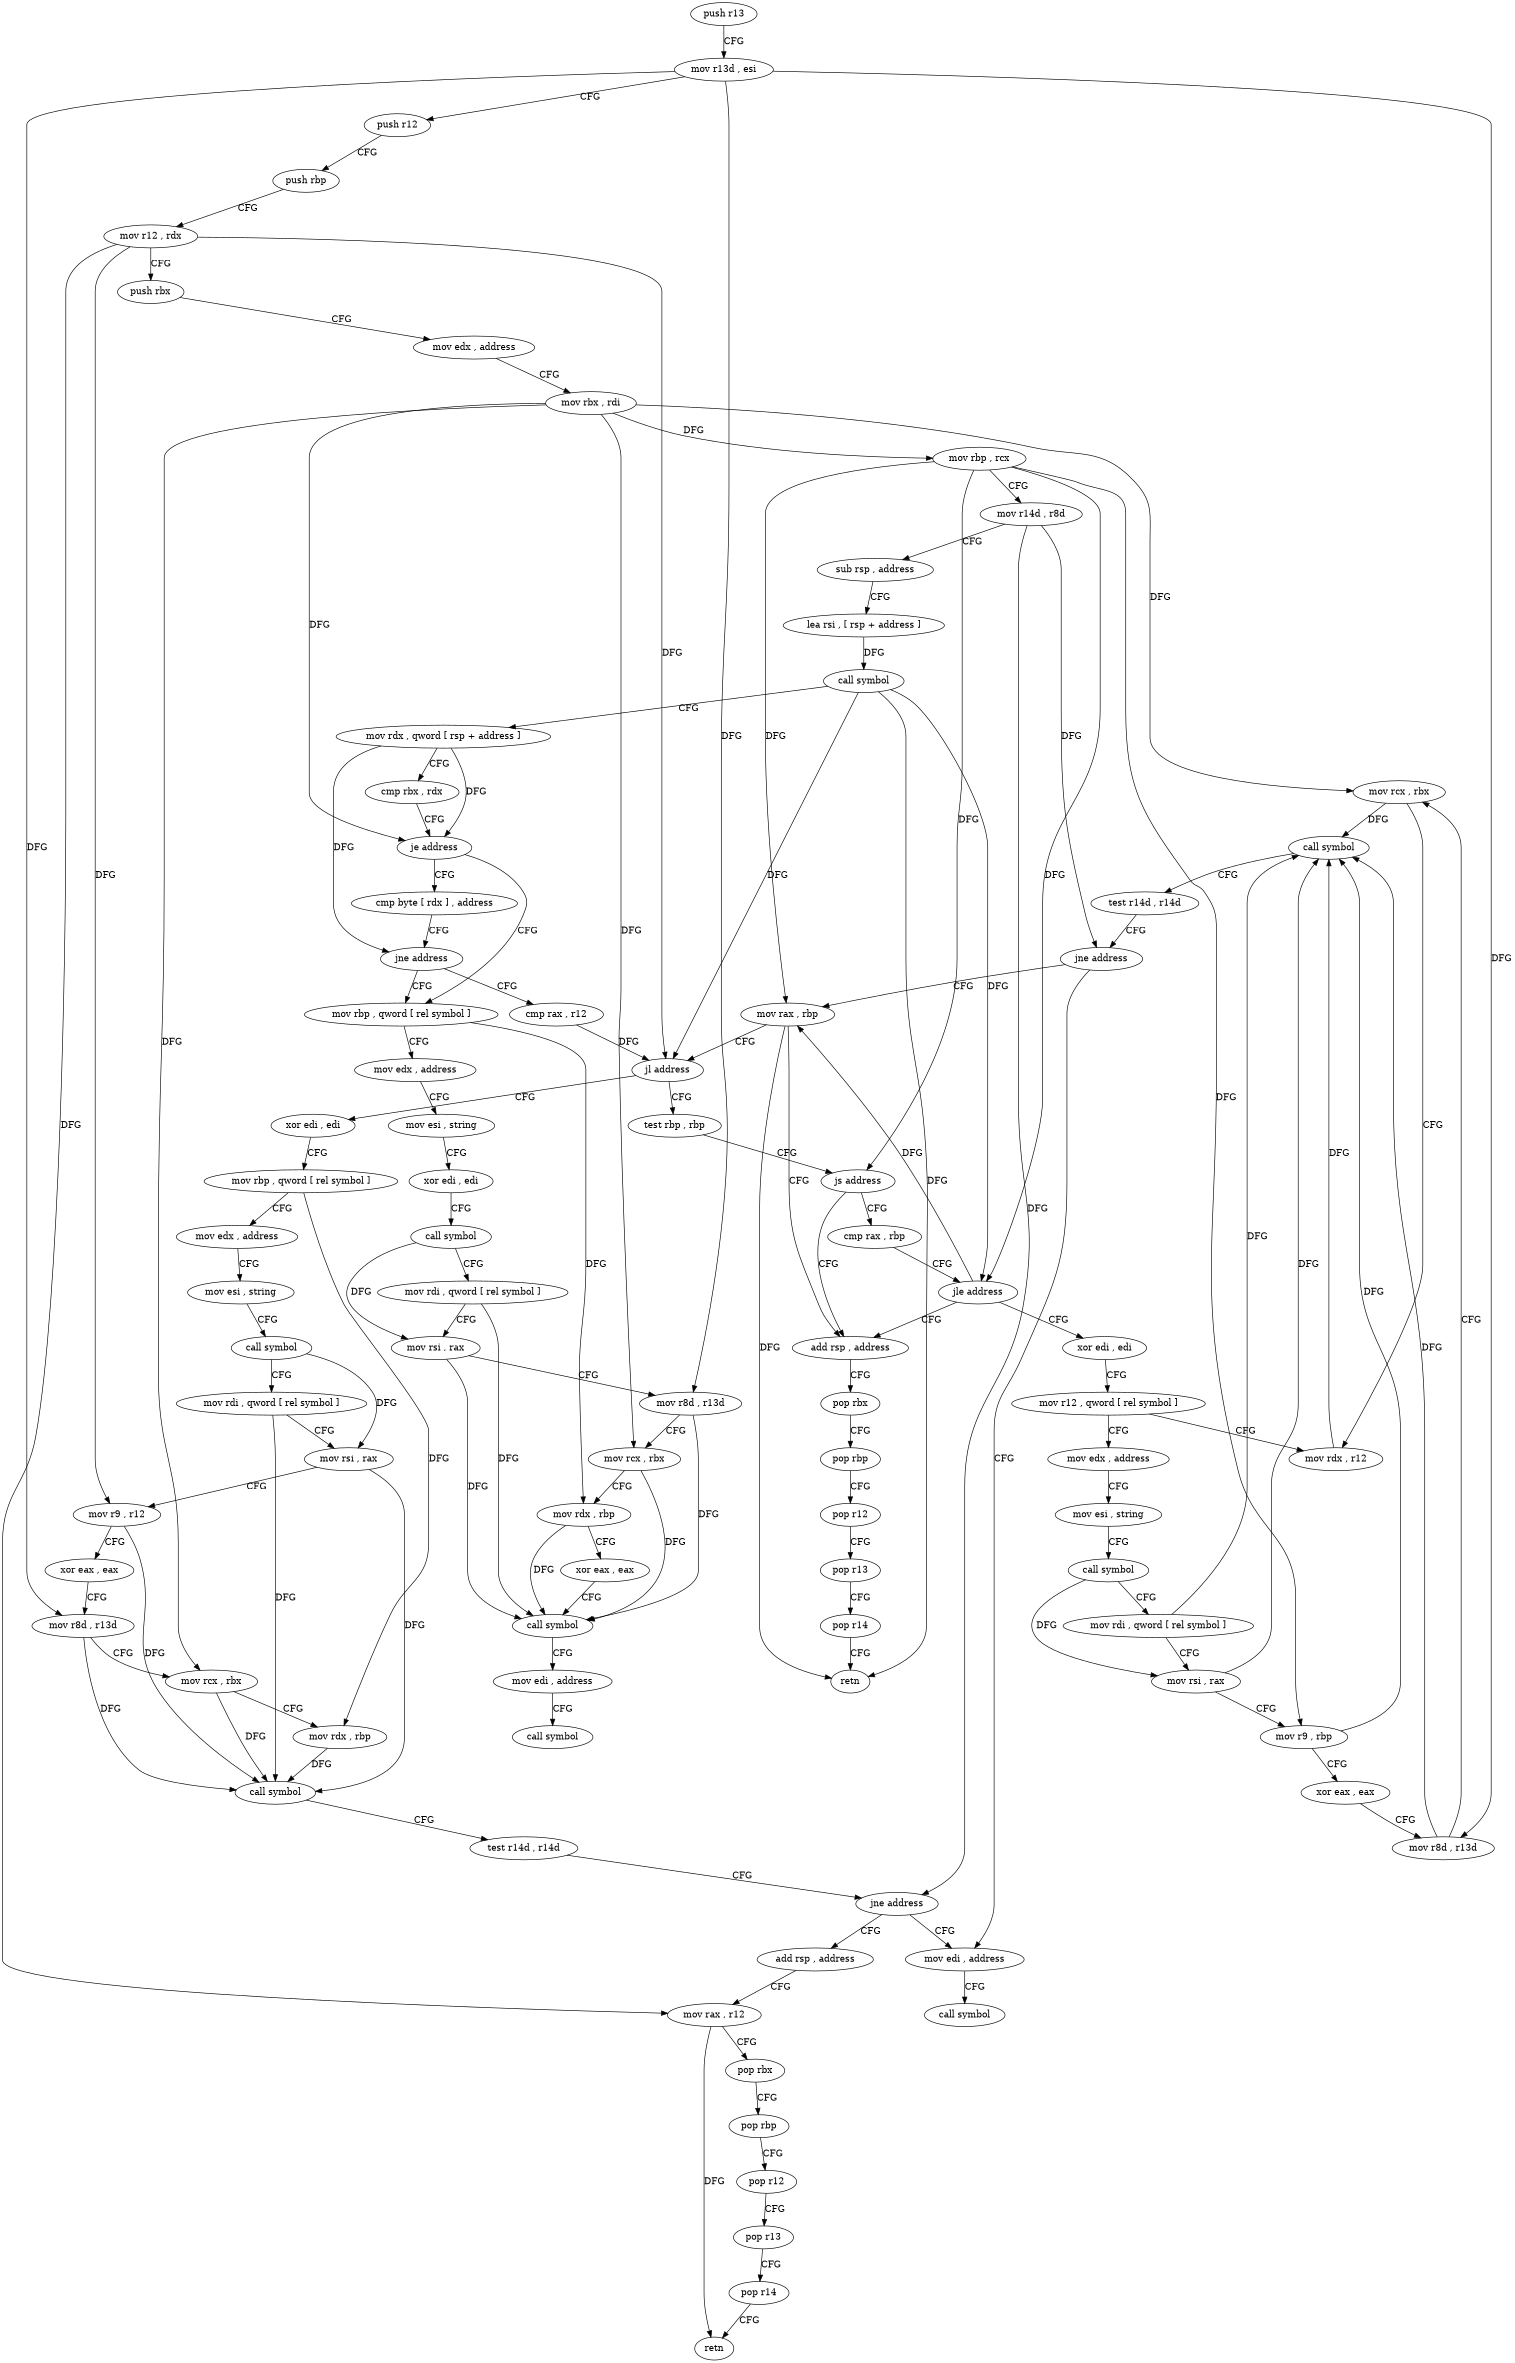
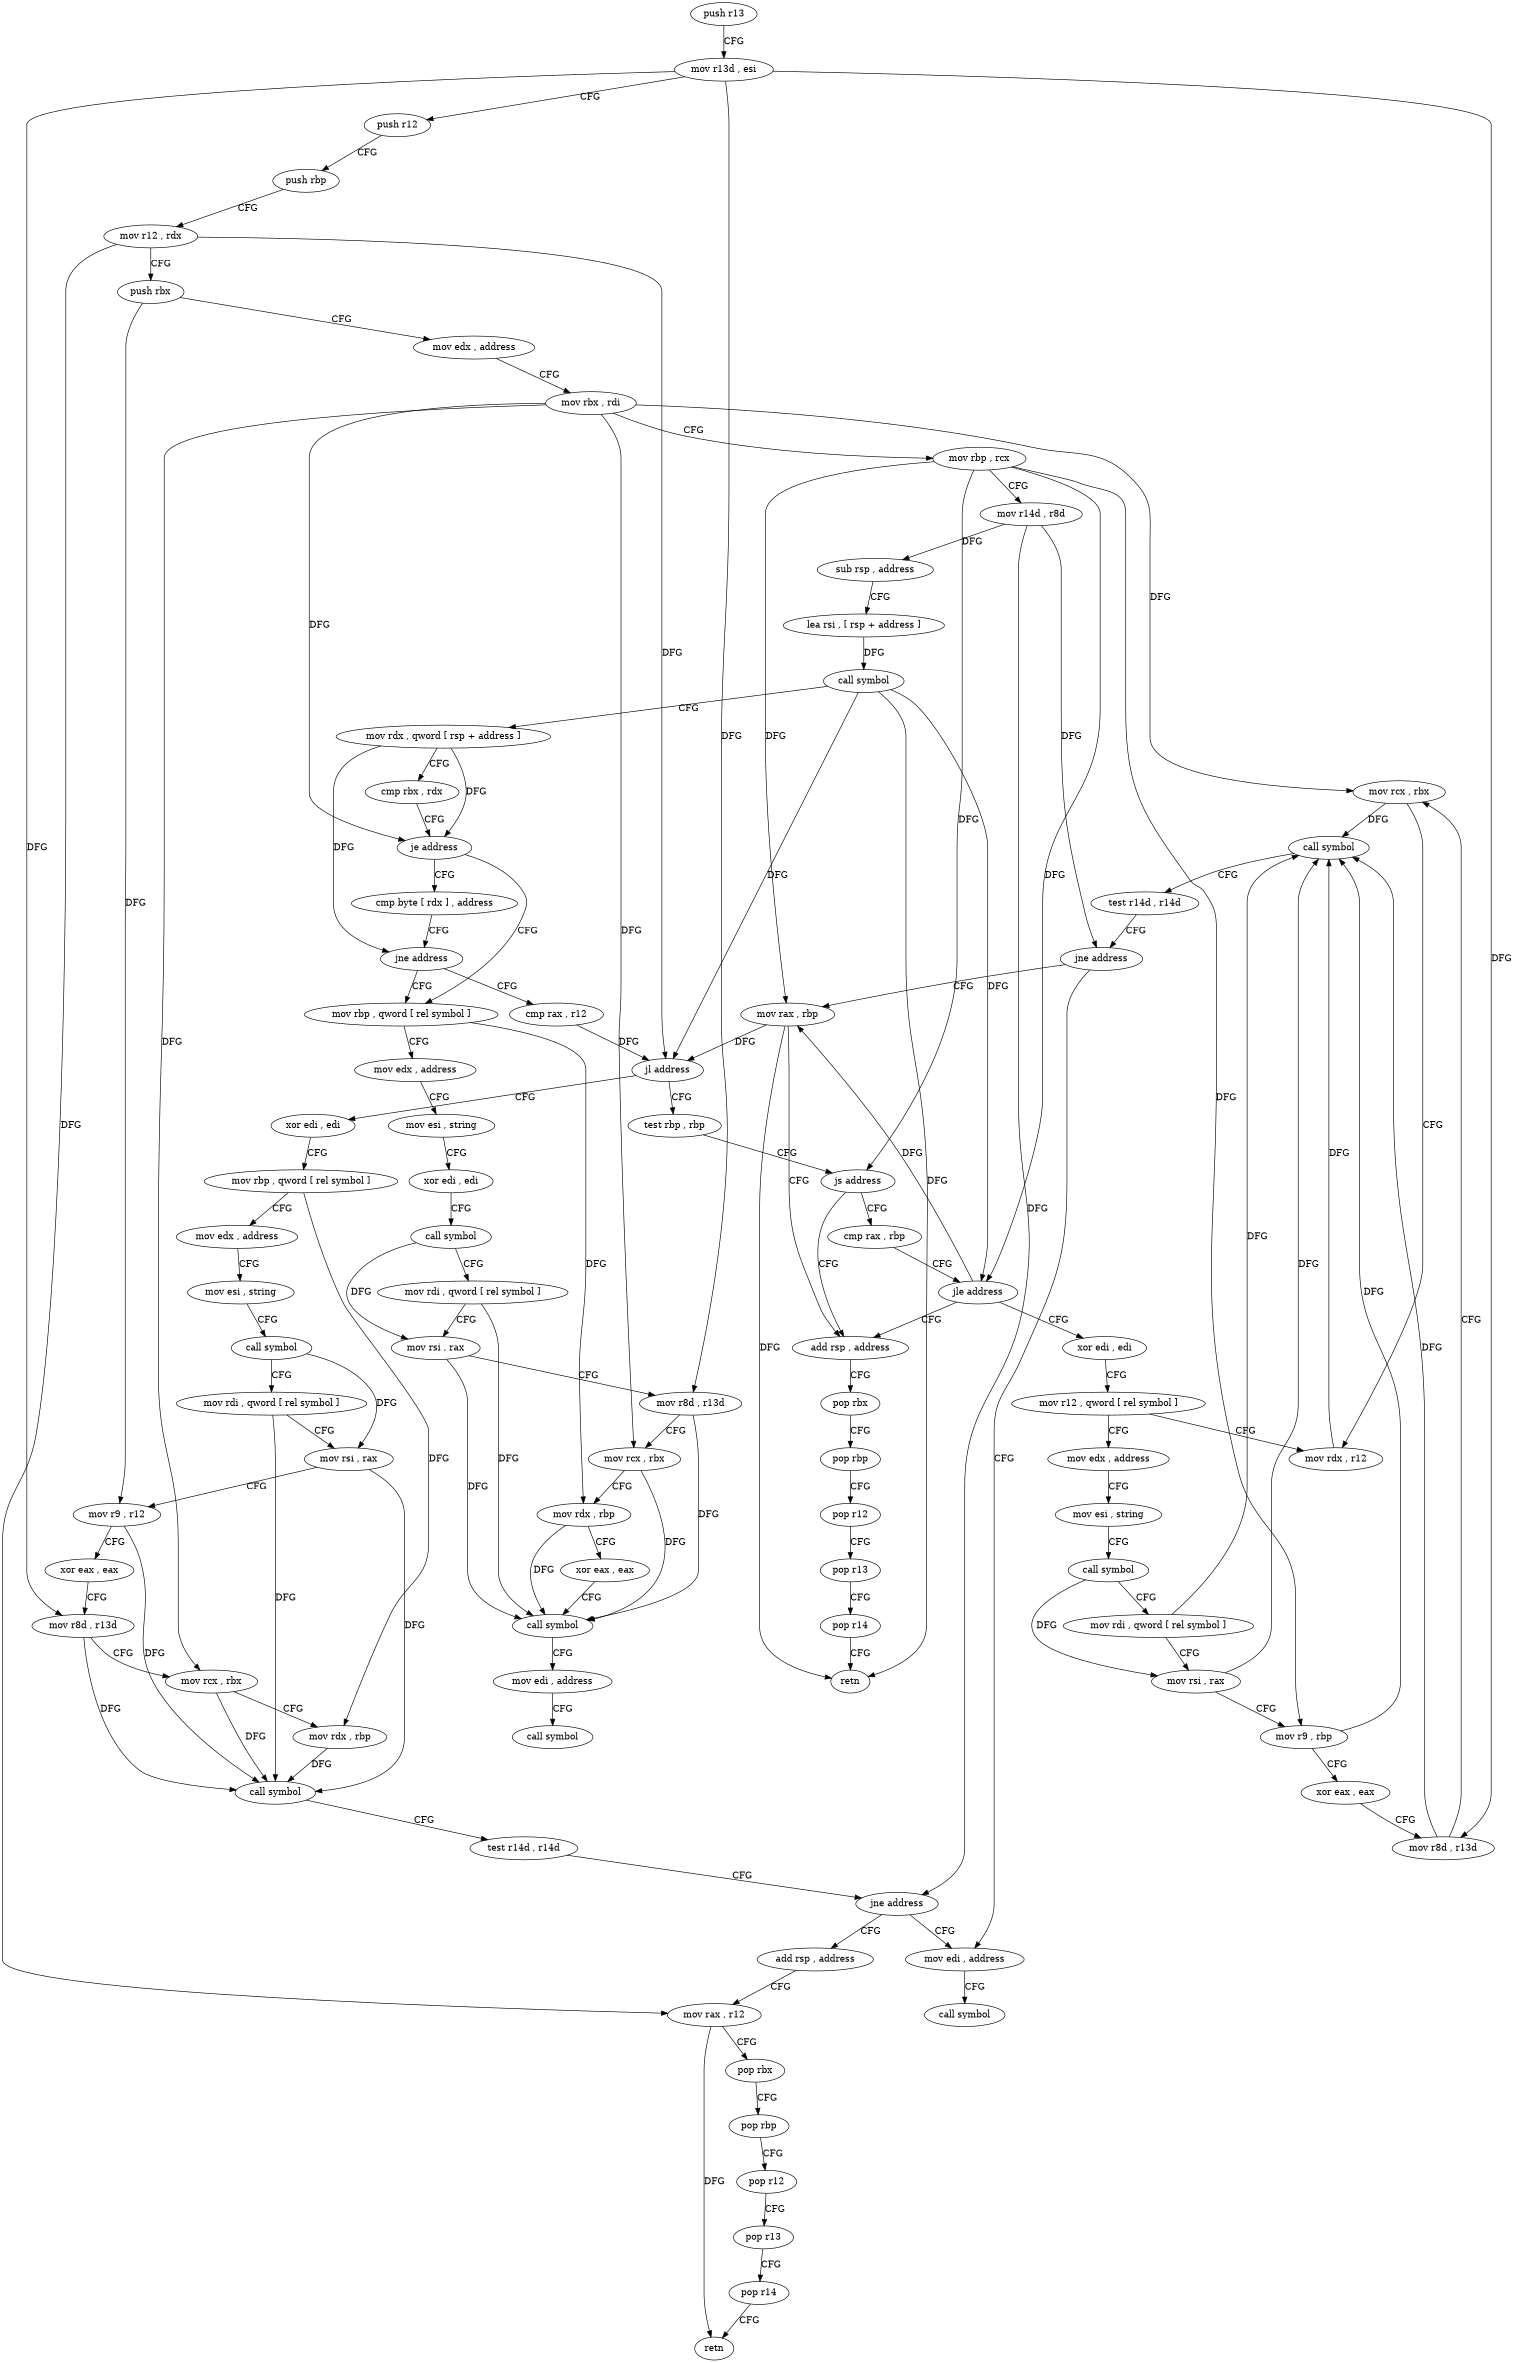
(694, 431) -> (694, 431)
(972, 542) -> (972, 542)
(95, 866) -> (125, 898)
(745, 1042) -> (745, 1042)
